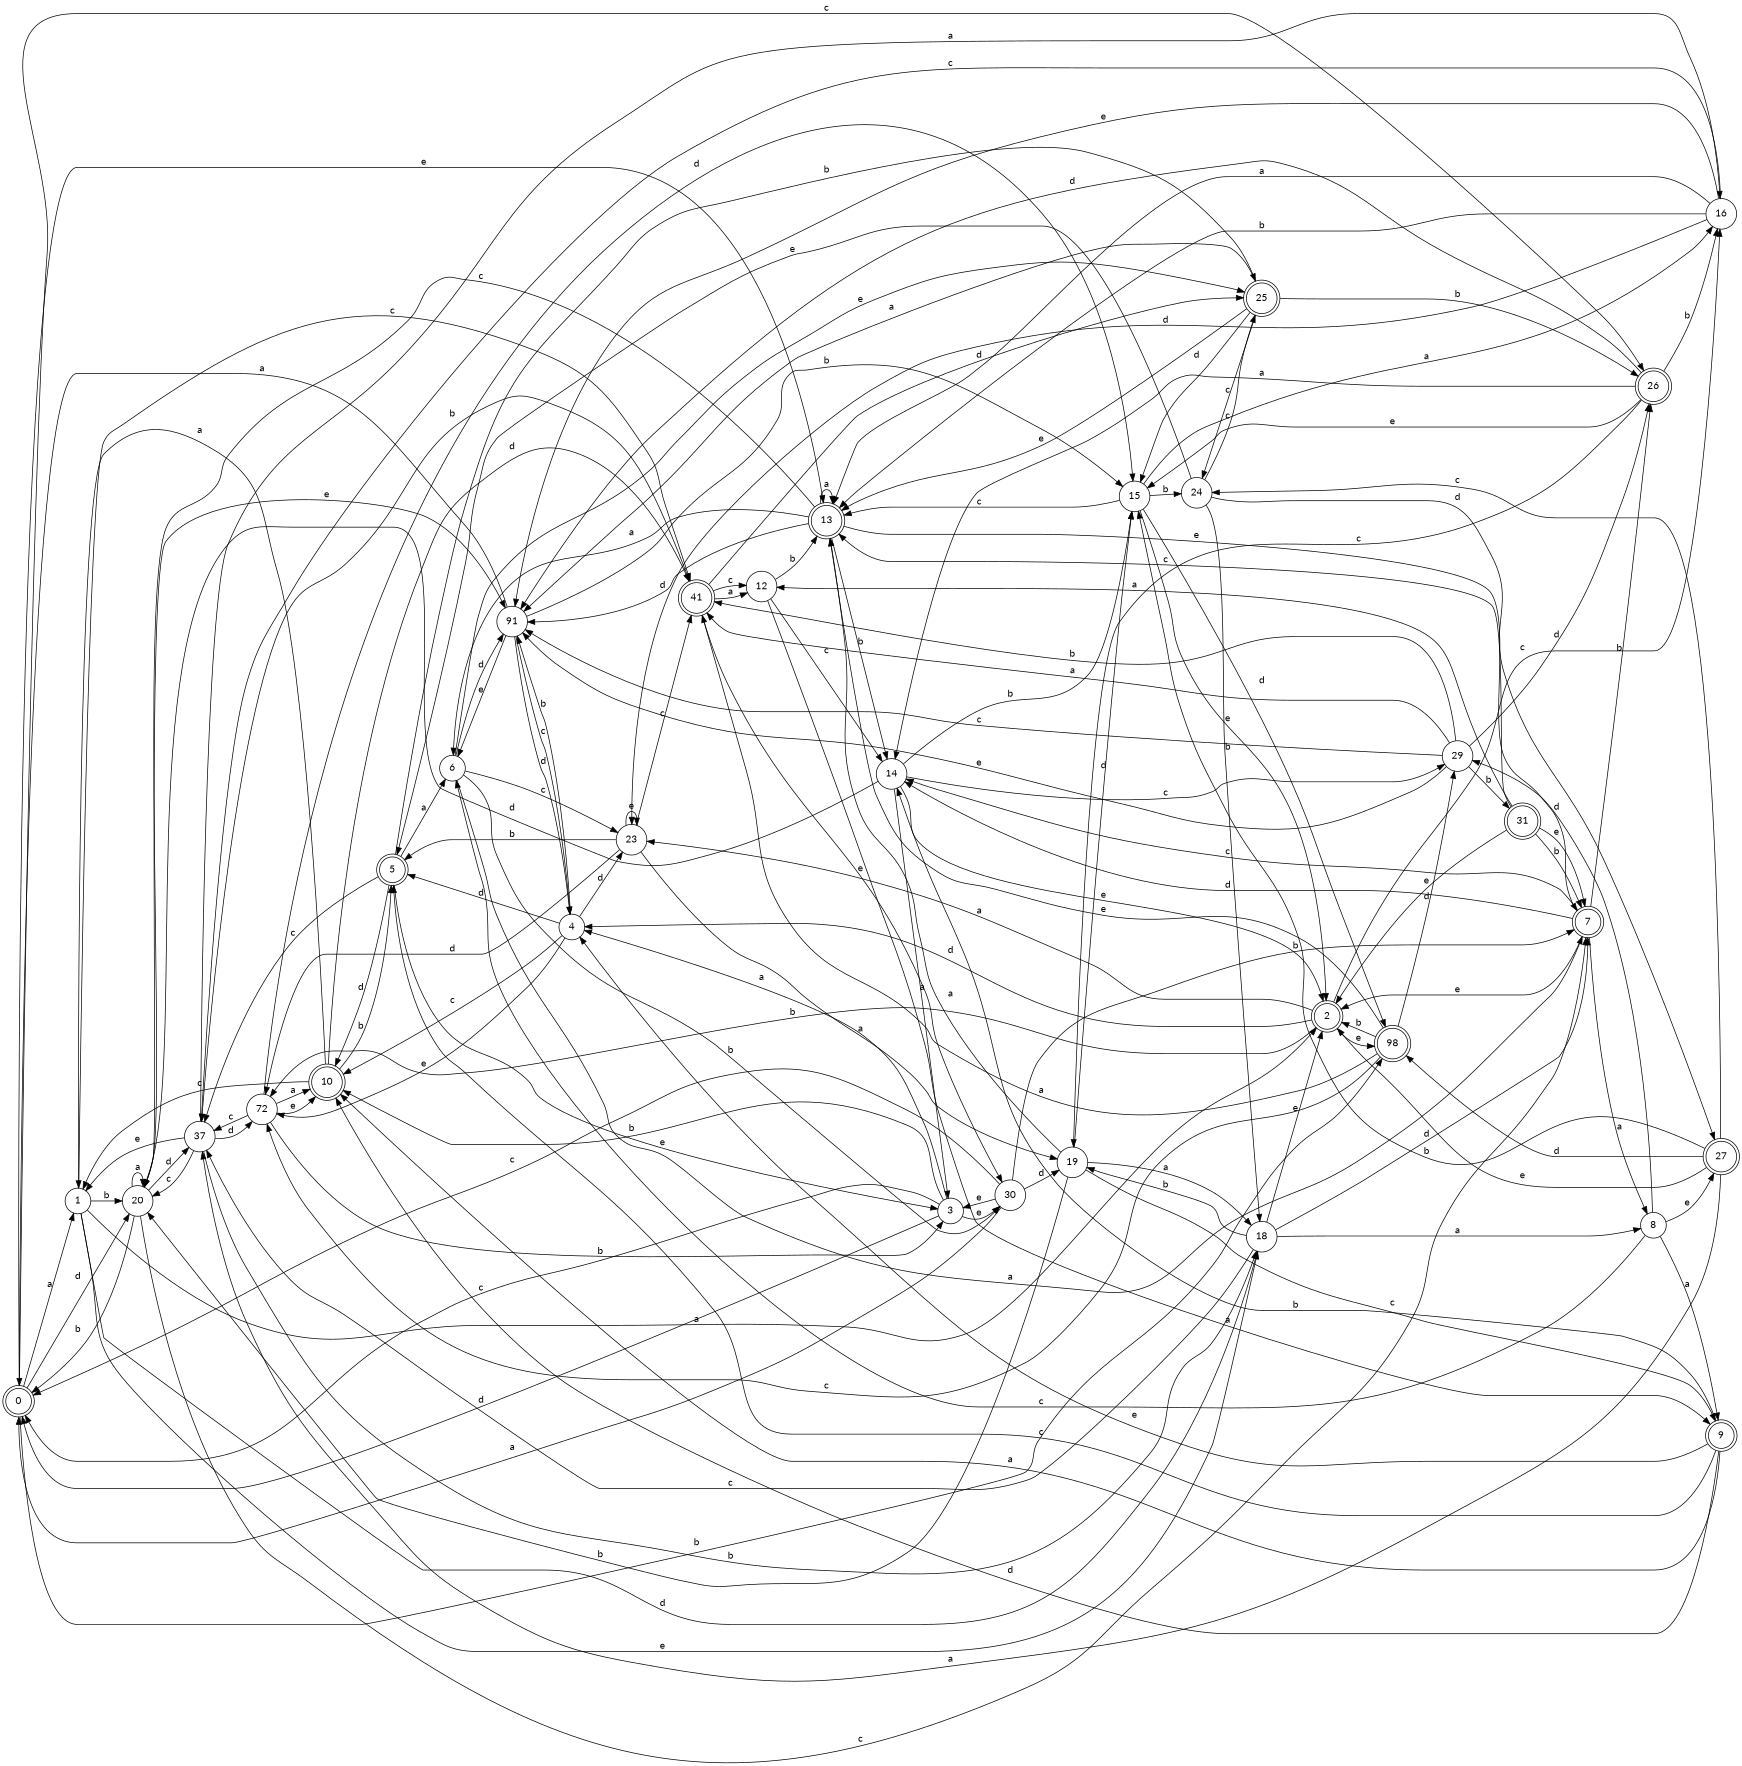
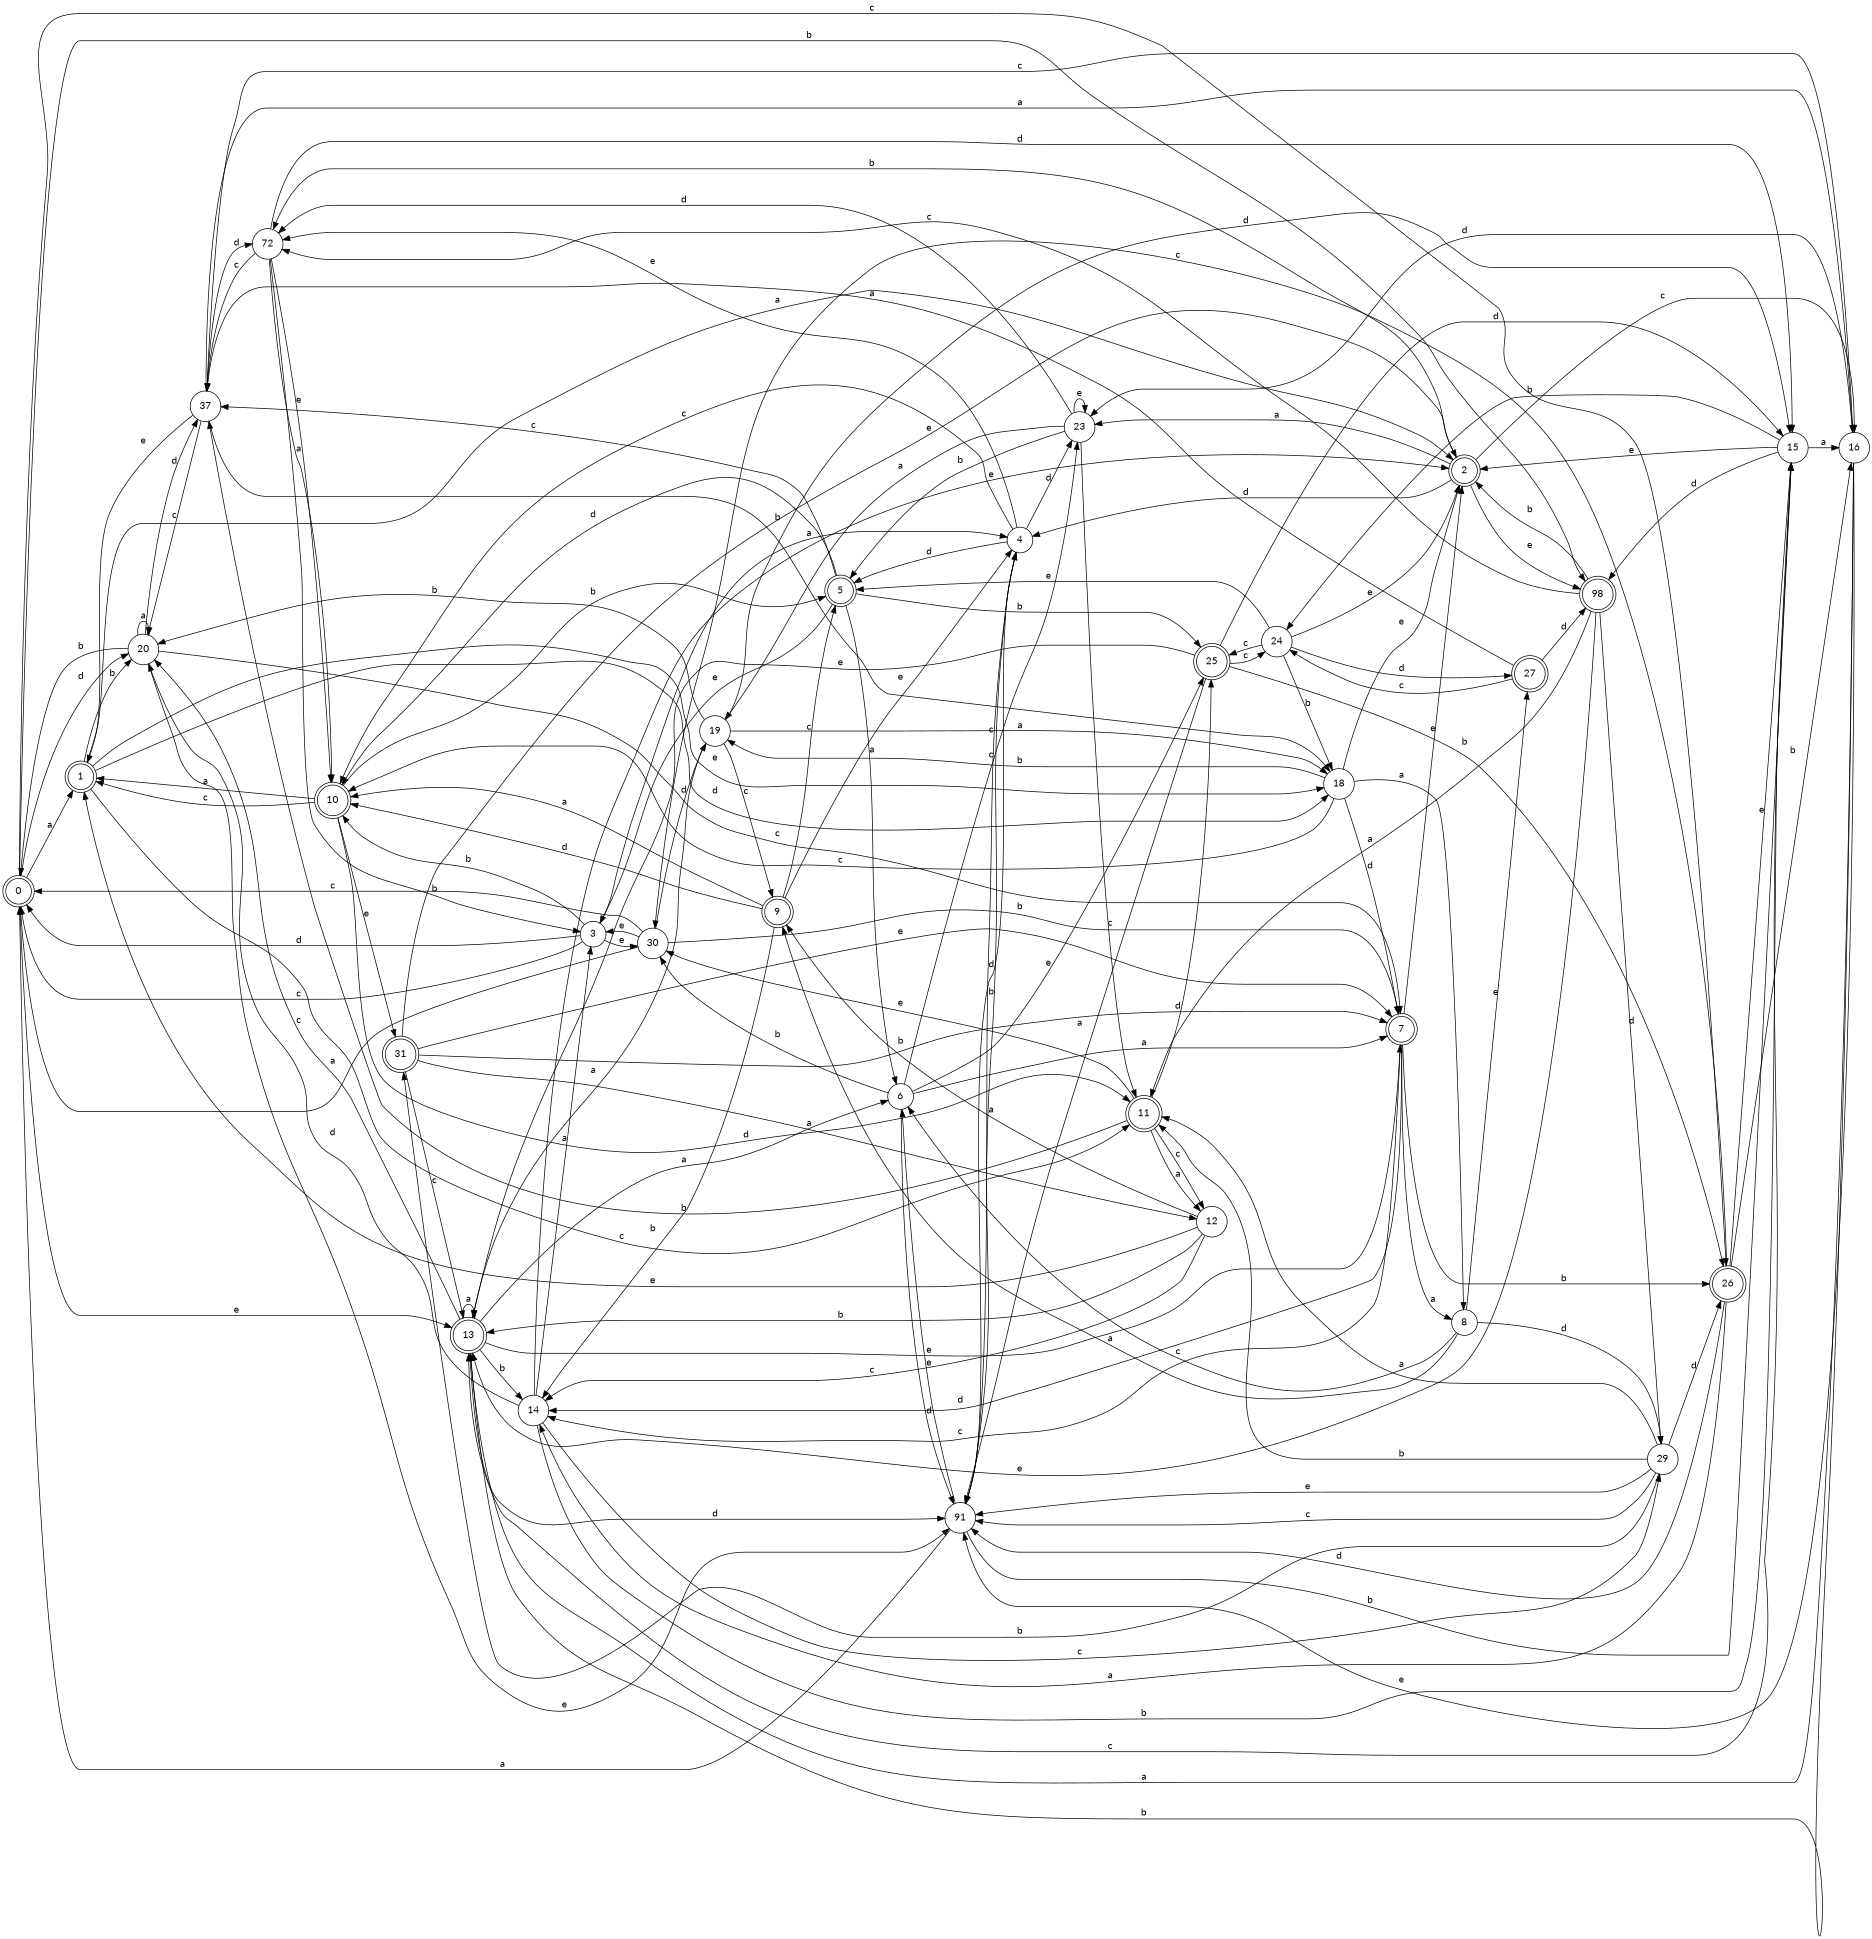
(697, 598) -> (1144, 1114)
(1125, 616) -> (1303, 292)
none -> (366, 924)
(1303, 995) -> none
(1498, 1178) -> (1392, 584)
(78, 1201) -> (81, 777)
none -> (583, 1284)
(716, 1489) -> (826, 866)
